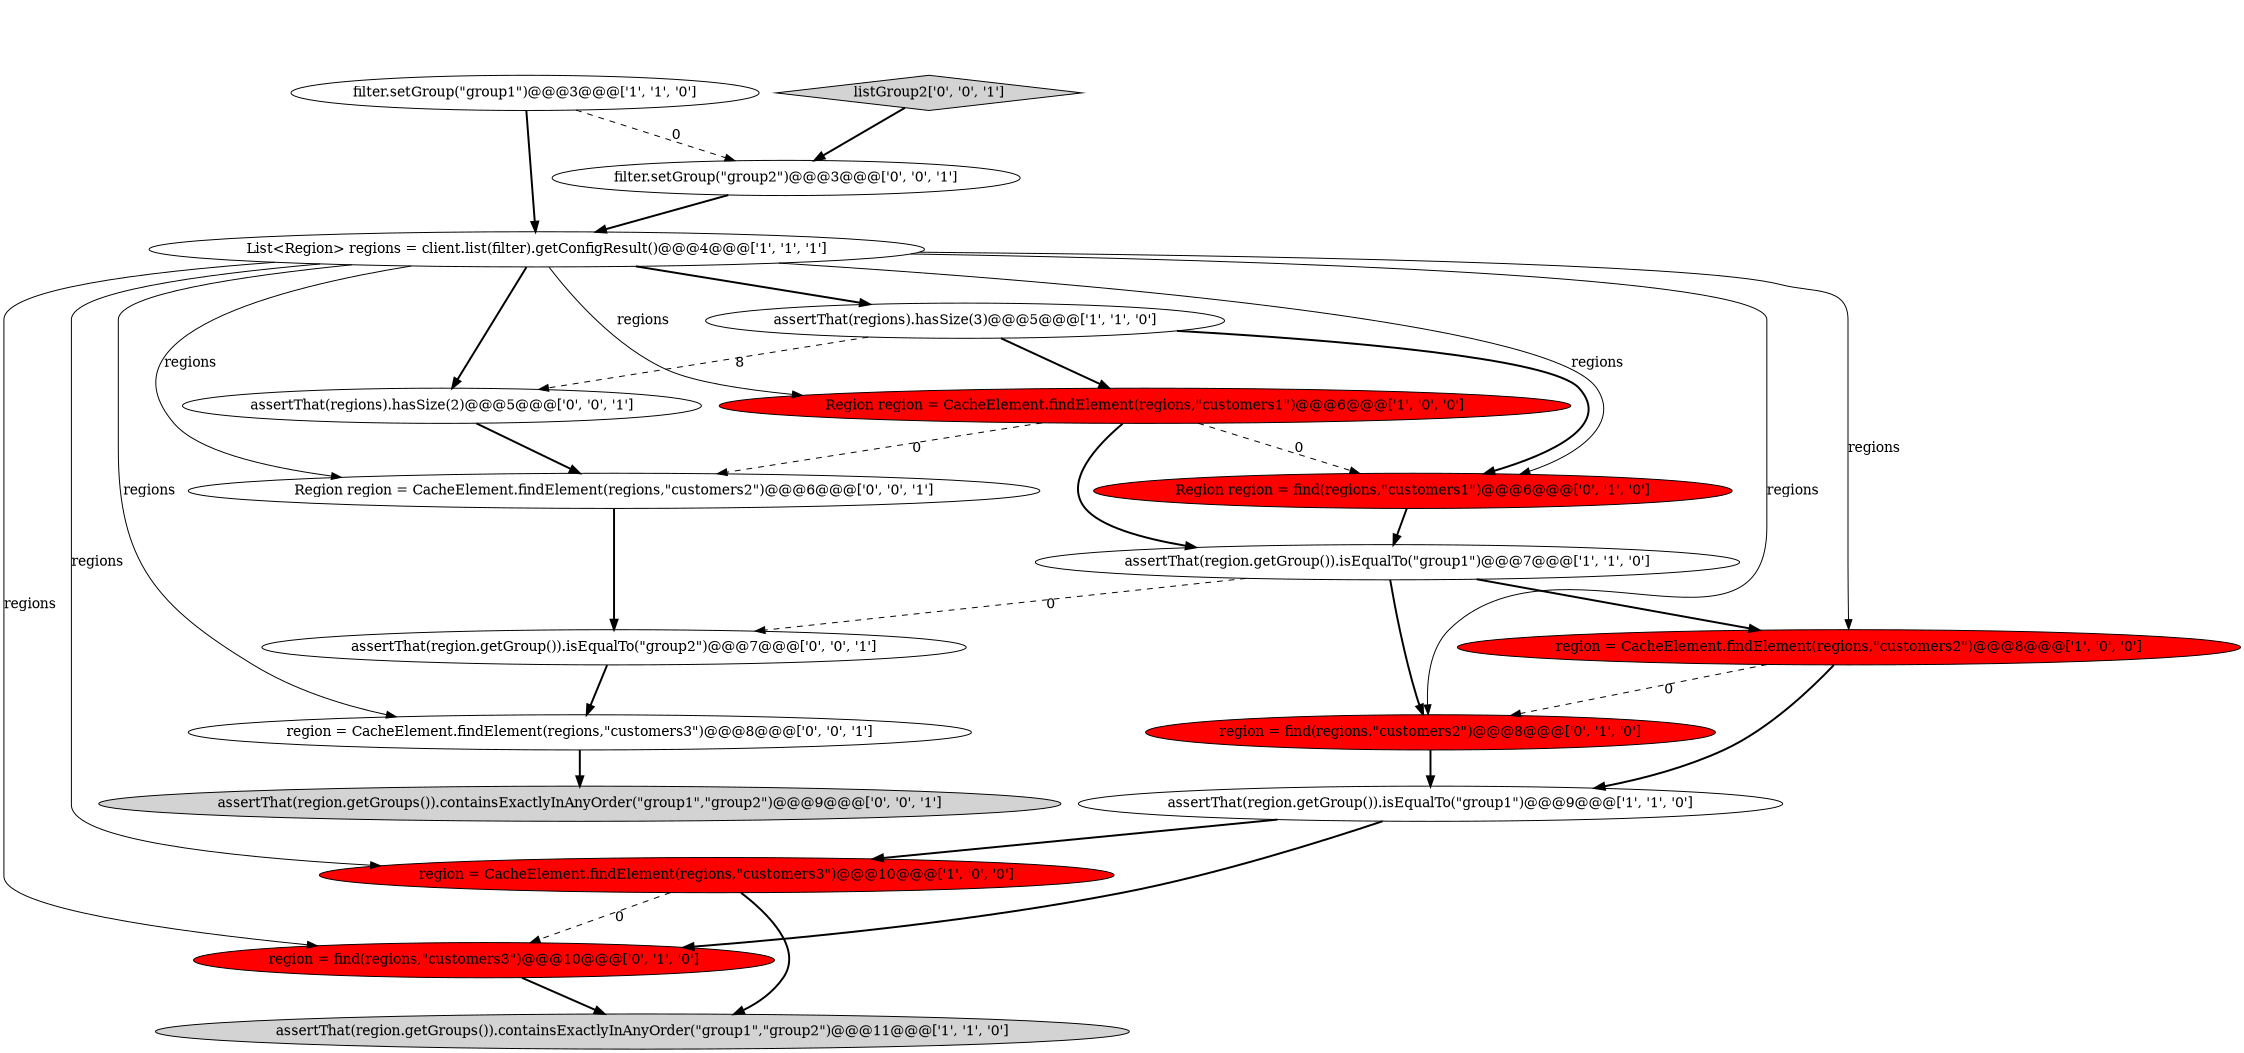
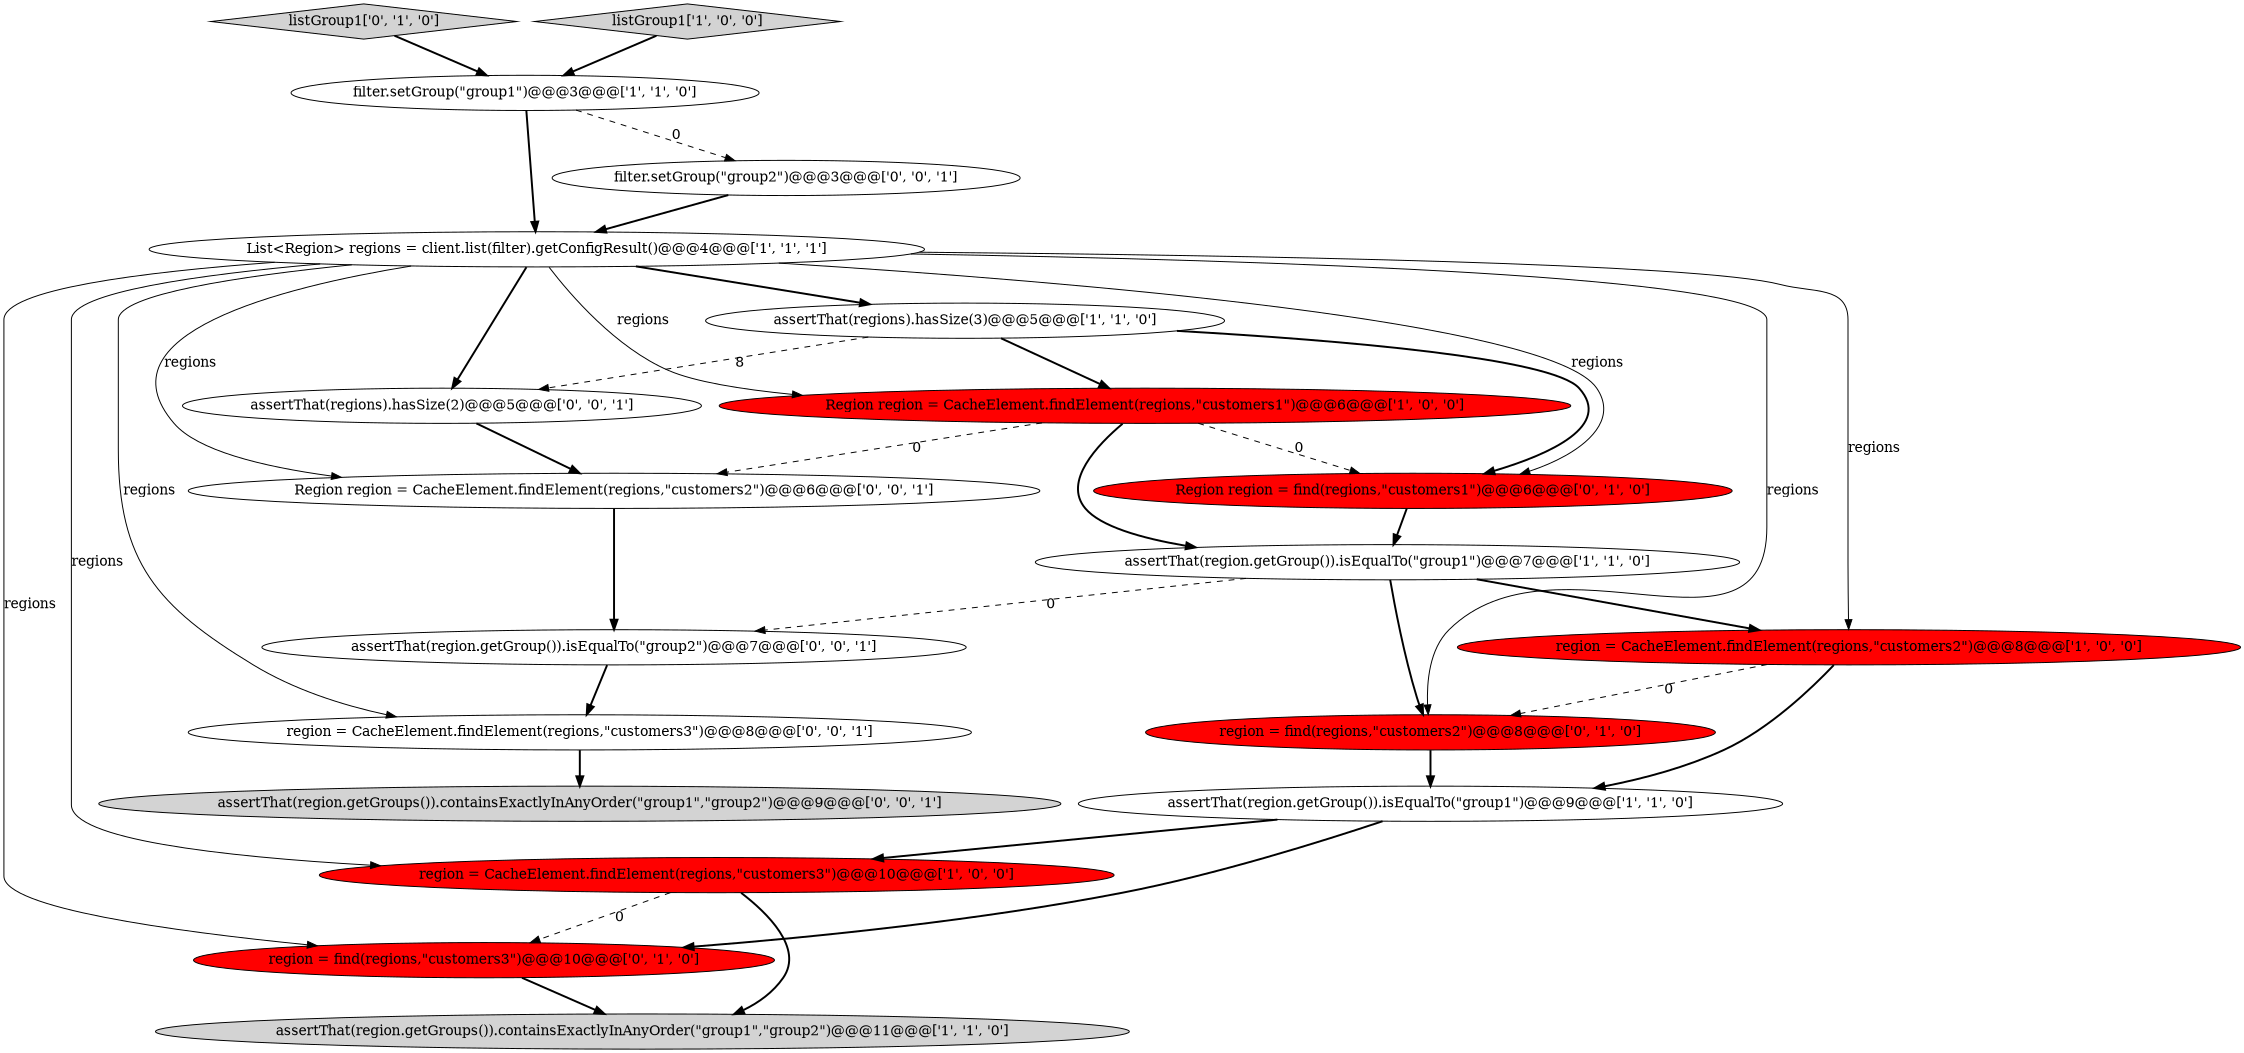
none -> (364, 22)
none -> (687, 22)
(929, 93) -> none
